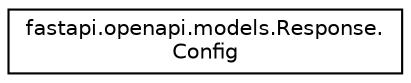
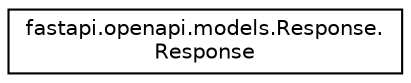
(205, 41) -> (205, 41)
